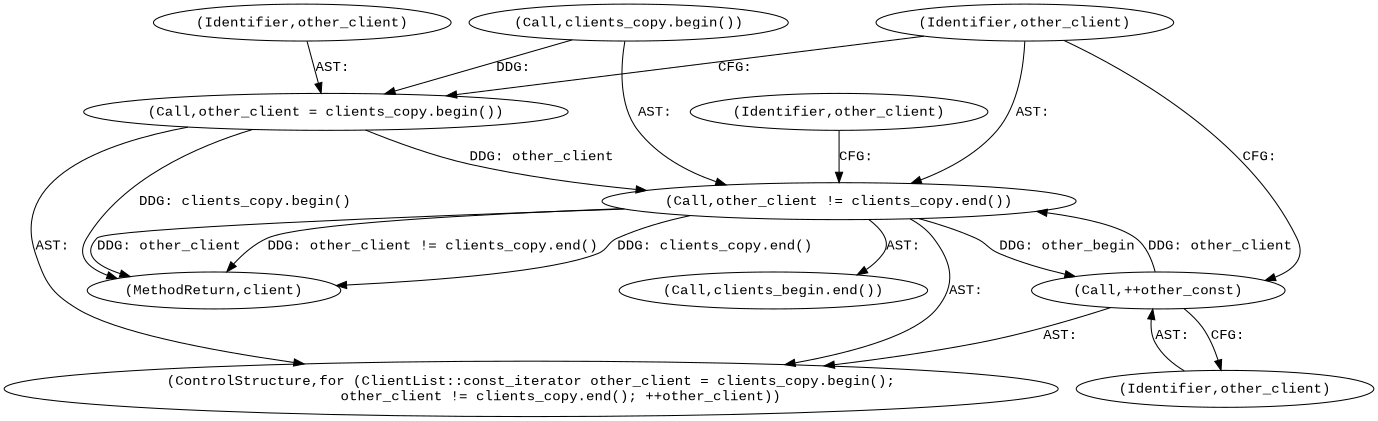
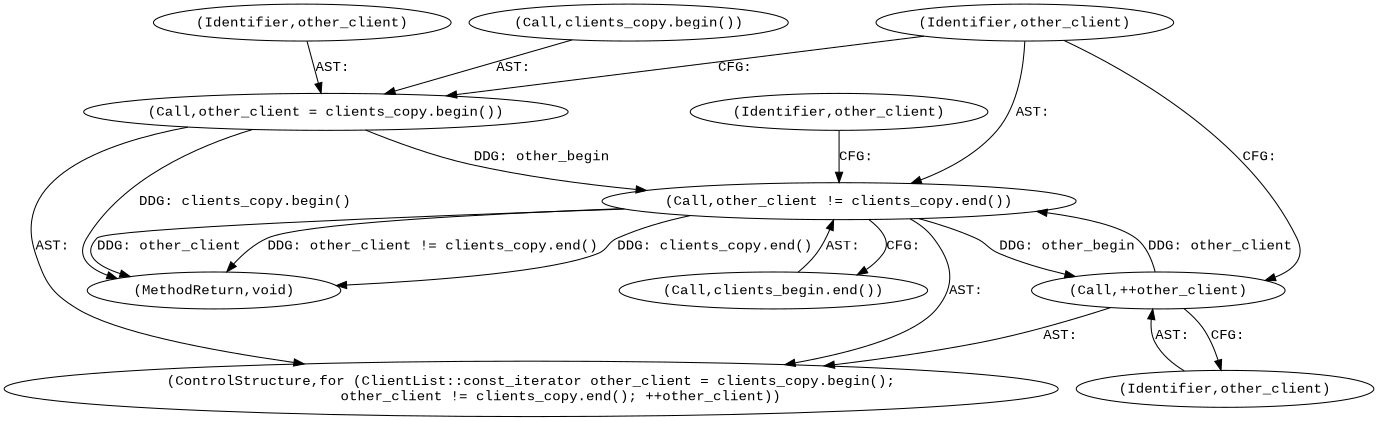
(518, 67) -> (518, 67)
(639, 131) -> (817, 253)
(542, 157) -> (542, 157)
(908, 246) -> (908, 246)
(214, 290) -> (214, 290)
(1158, 290) -> (1158, 290)
